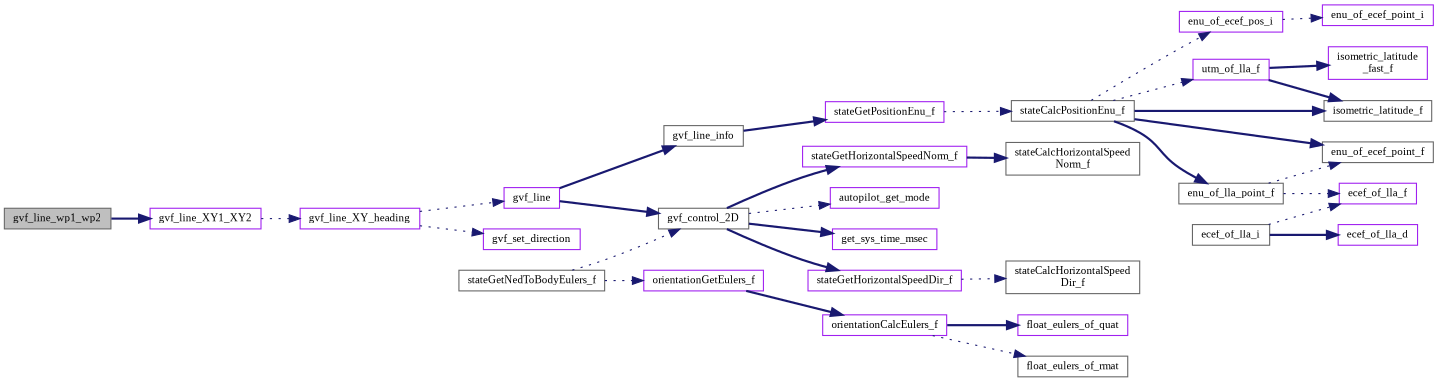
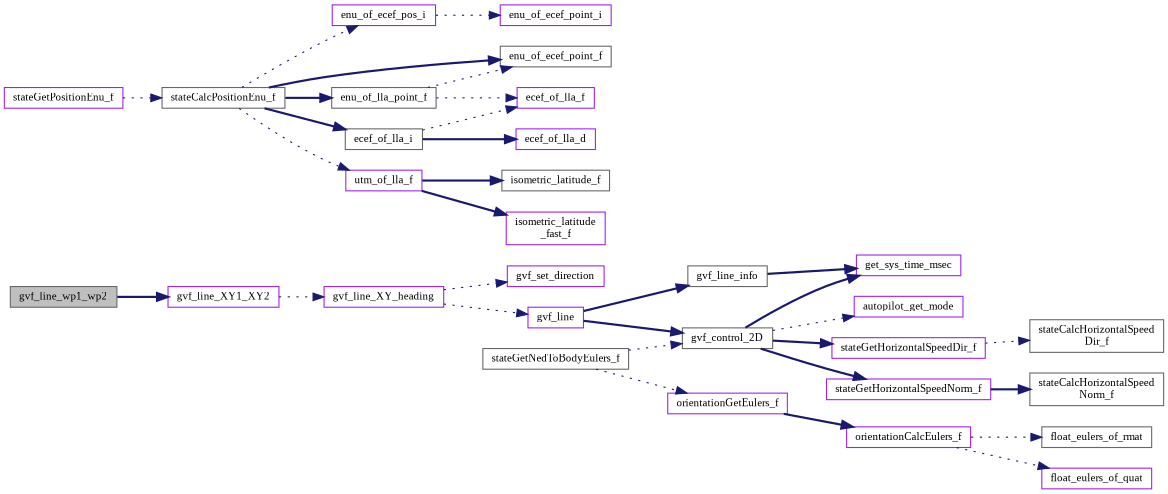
(1224, 111) -> (299, 117)
(779, 126) -> (806, 271)
(977, 325) -> (997, 457)
